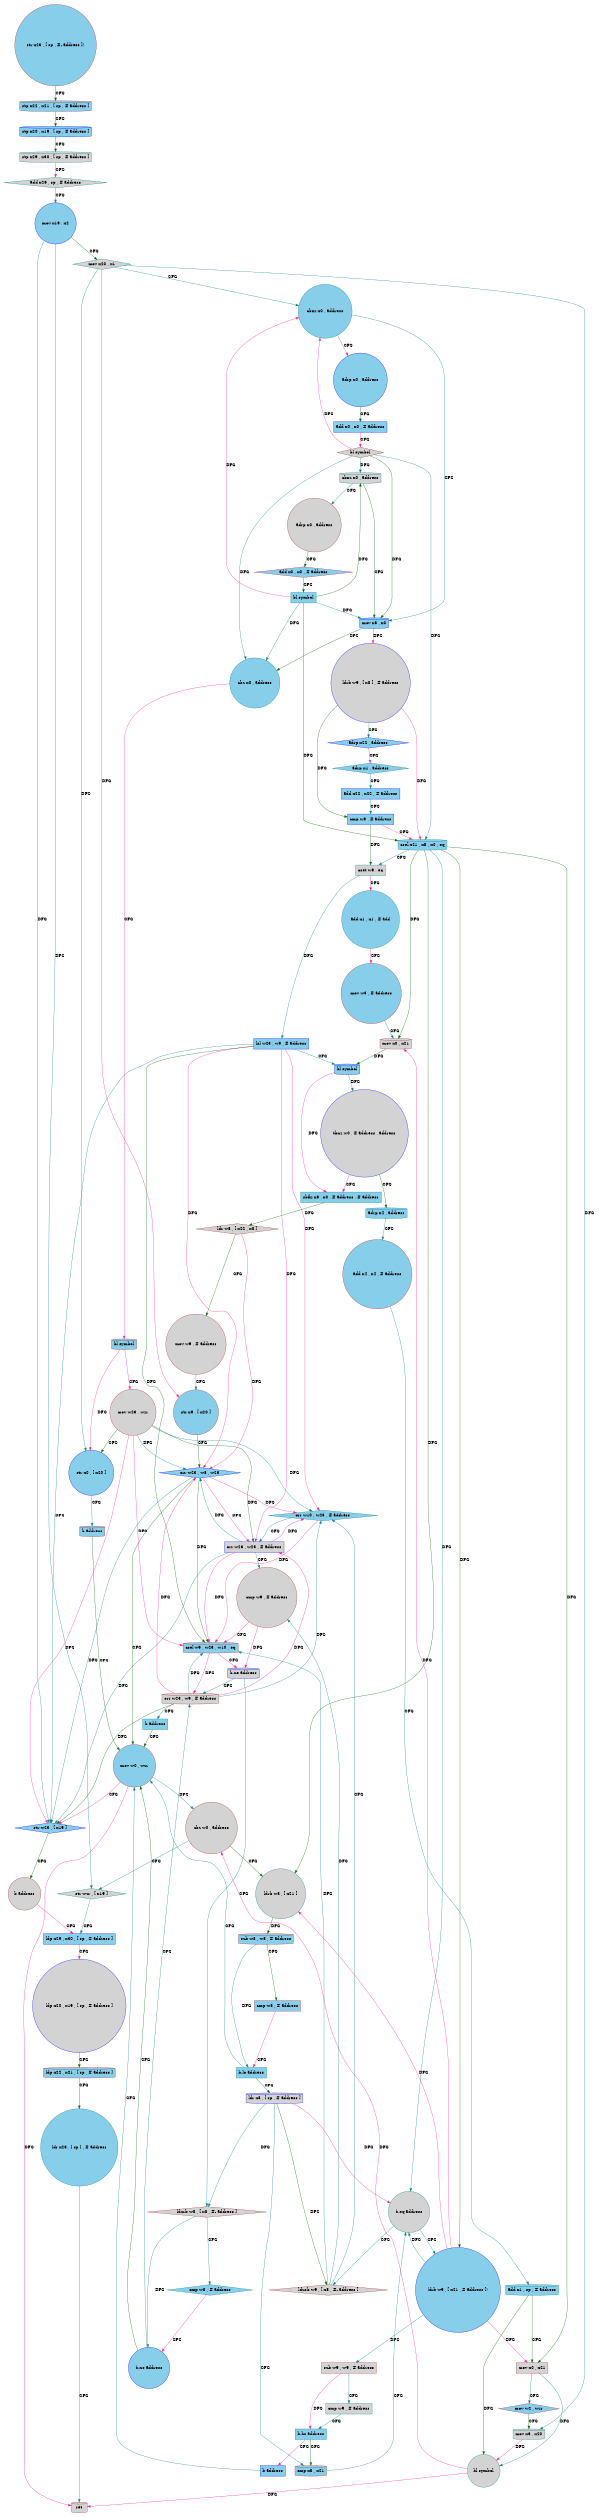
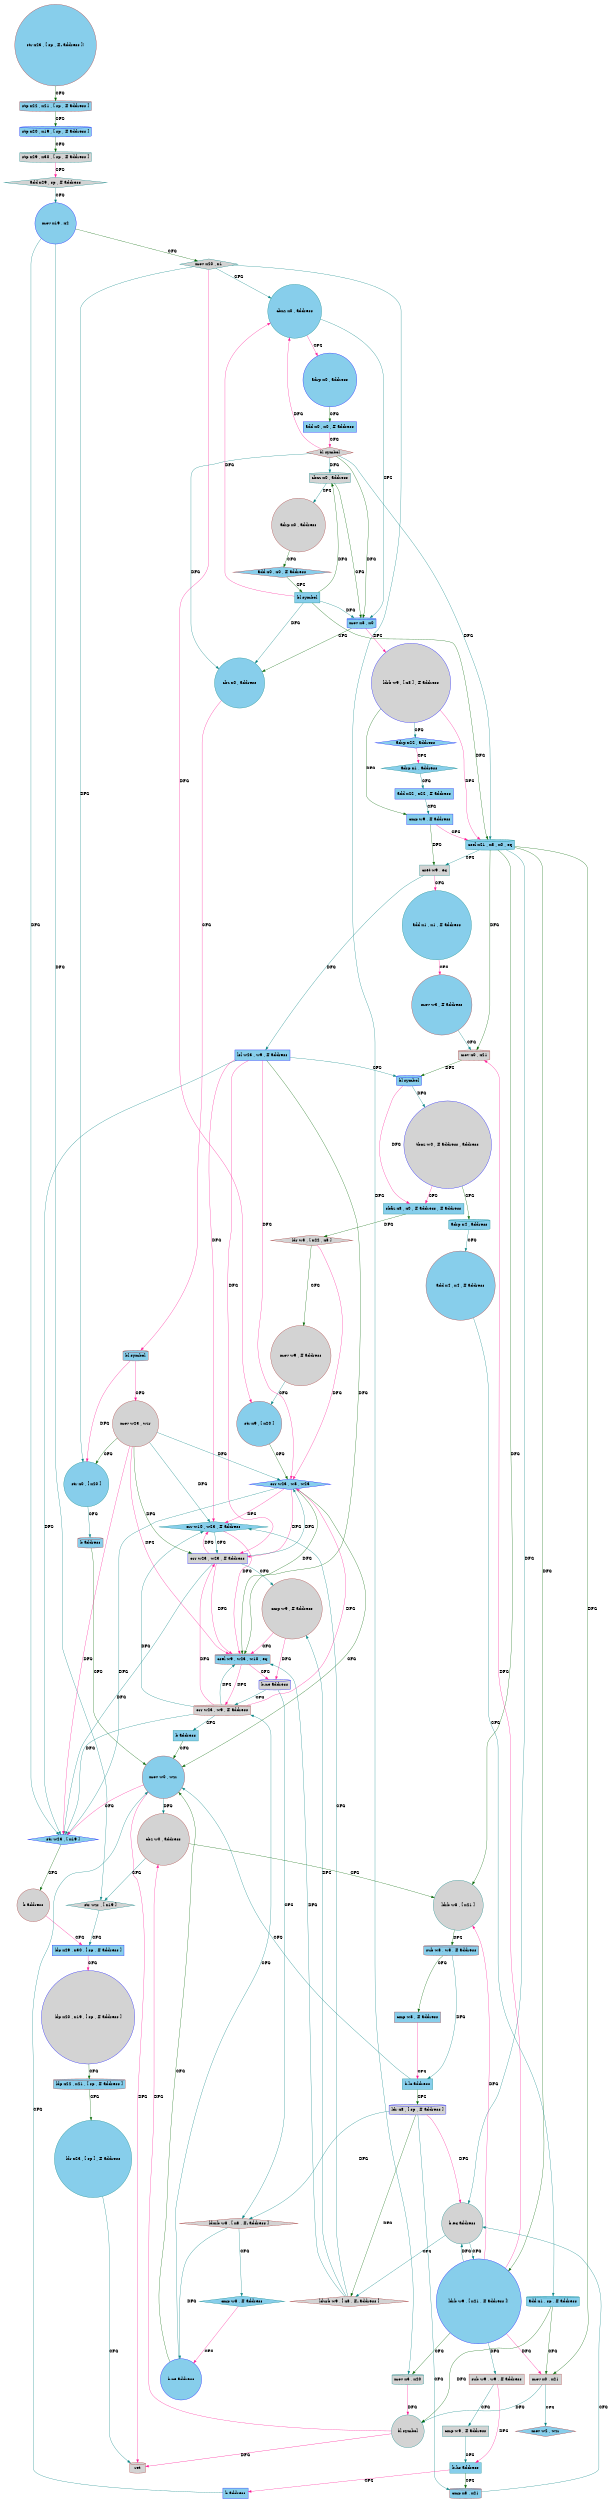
(371, 919) -> (437, 925)
(91, 1473) -> (86, 1484)
(106, 1753) -> (96, 1739)
(529, 2420) -> (431, 2353)
